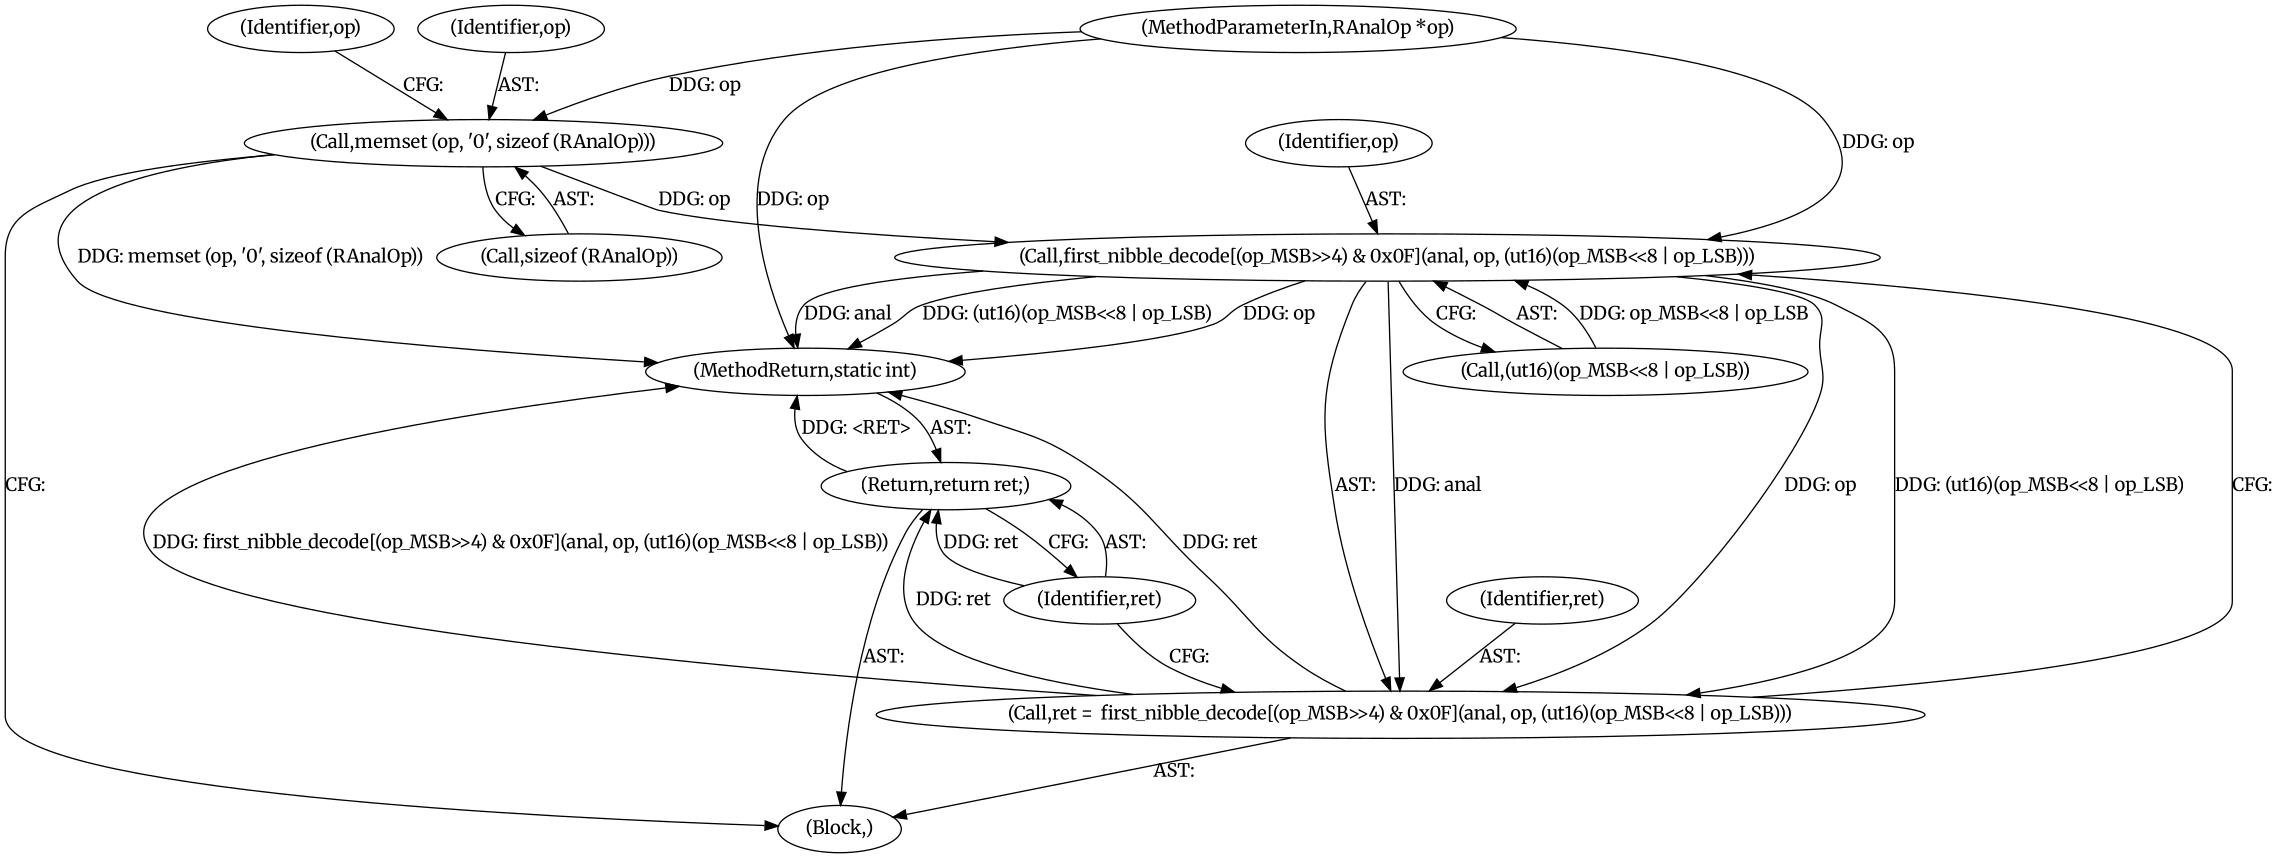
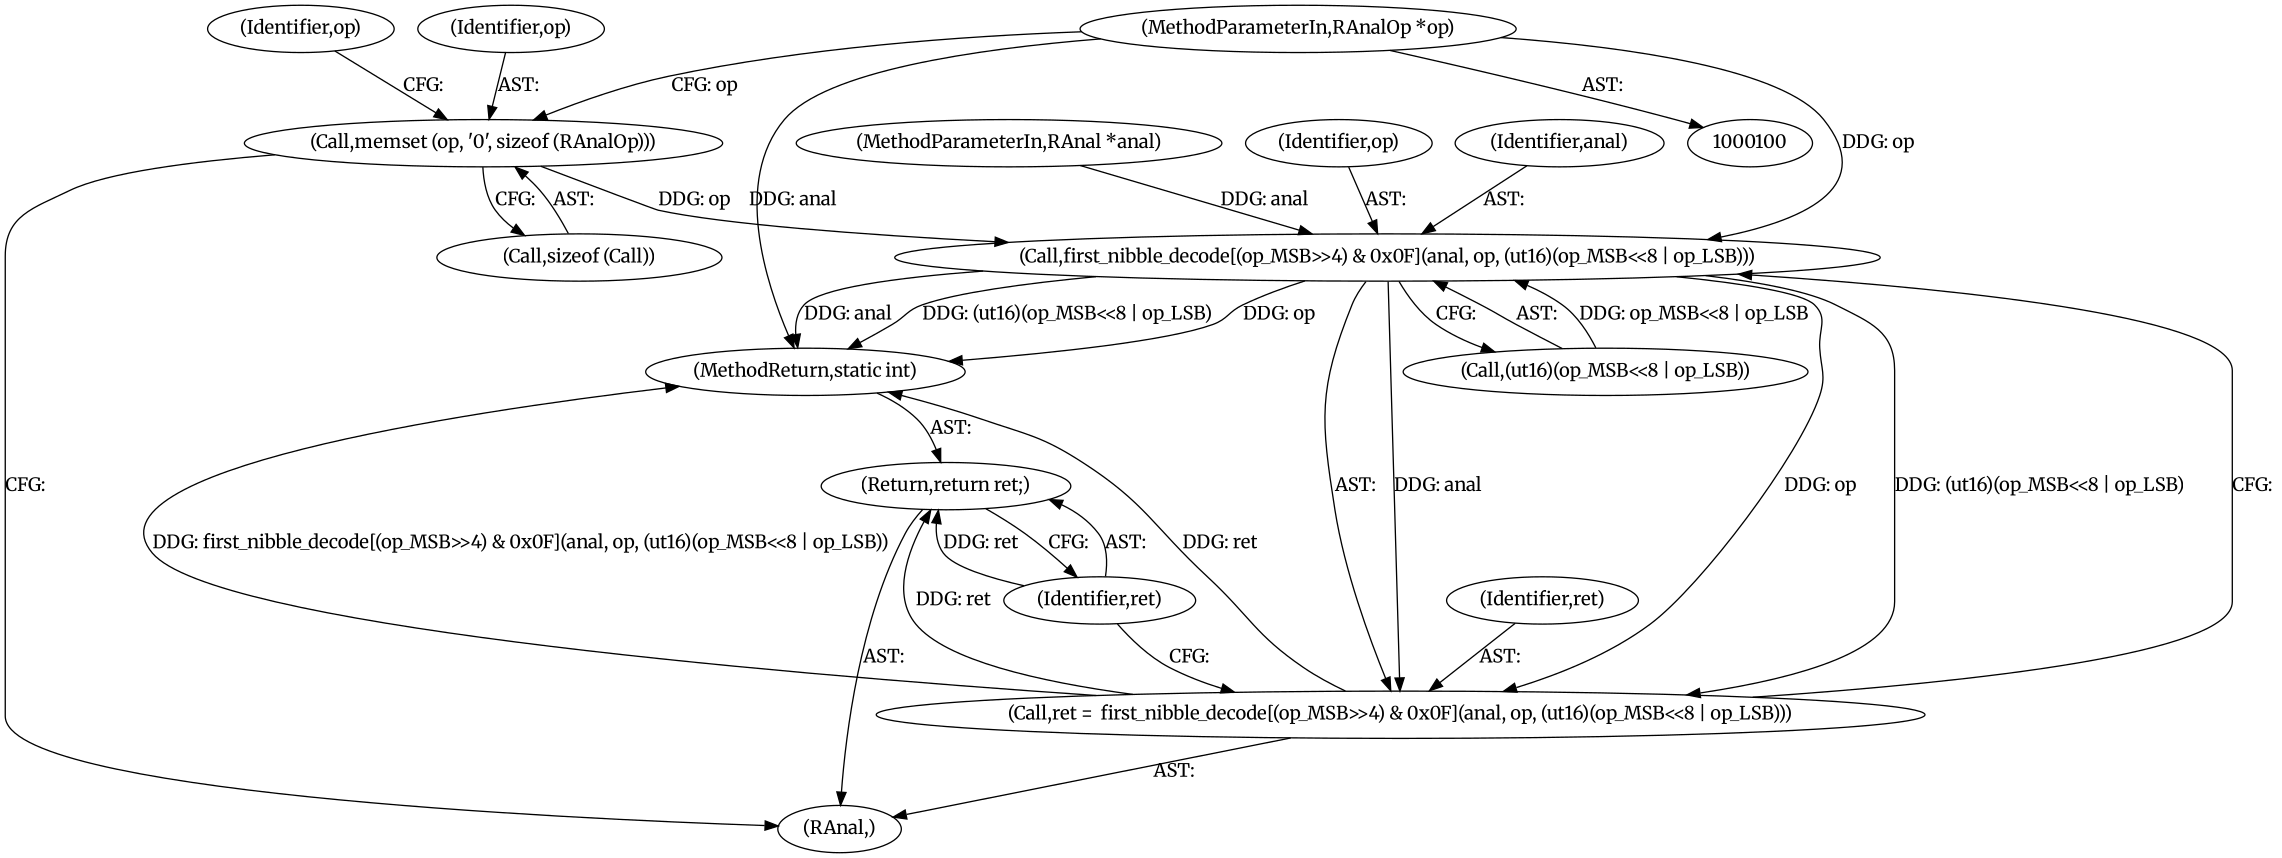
(705, 86) -> (705, 86)
none -> (1009, 143)
none -> (1560, 143)
none -> (1750, 143)
(793, 200) -> (793, 200)
(579, 258) -> (579, 258)
(214, 321) -> none
(810, 449) -> none
(840, 829) -> (840, 829)
